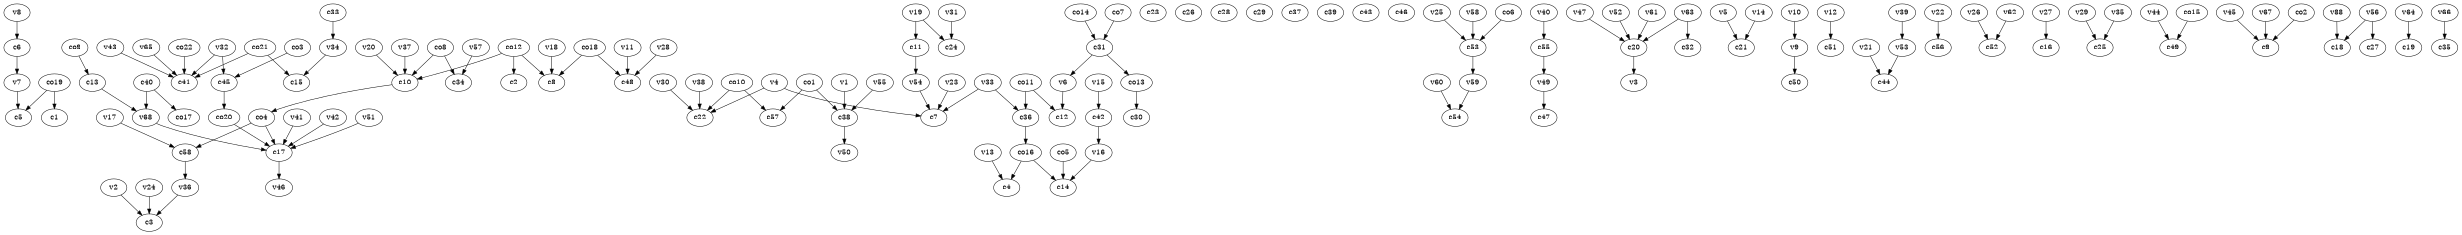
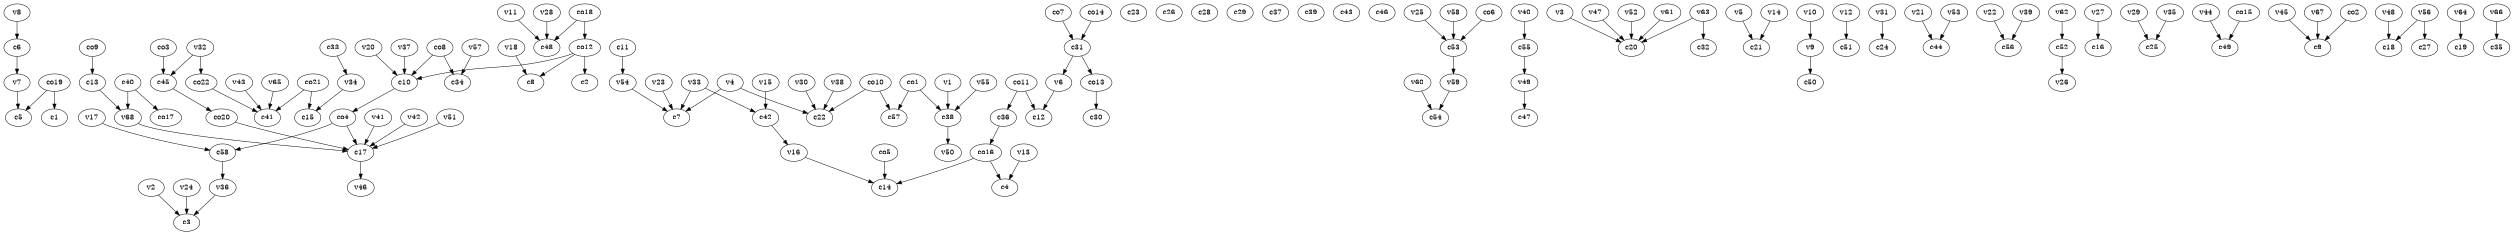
(916, 13) -> none
(2337, 13) -> (2389, 13)
(1902, 28) -> (2018, 28)
(1982, 28) -> (2062, 63)
(1634, 63) -> (1593, 29)
(205, 64) -> (201, 63)
(572, 64) -> (585, 28)
(1005, 99) -> (728, 99)
